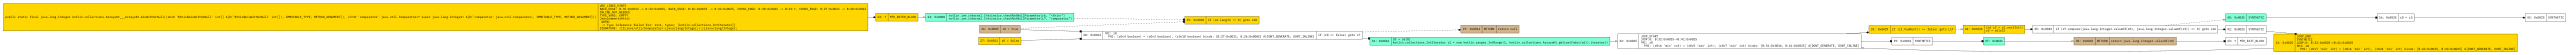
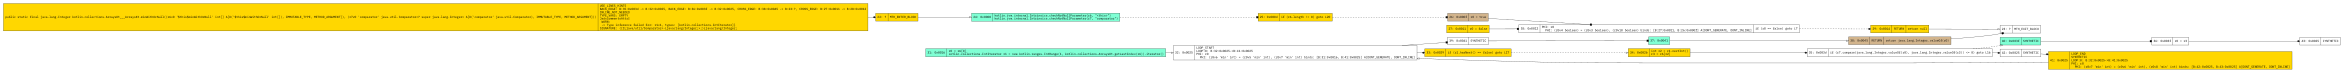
(1101, 25) -> (1389, 17)
(1490, 29) -> (1900, 29)
none -> (1963, 29)
(1365, 38) -> none
